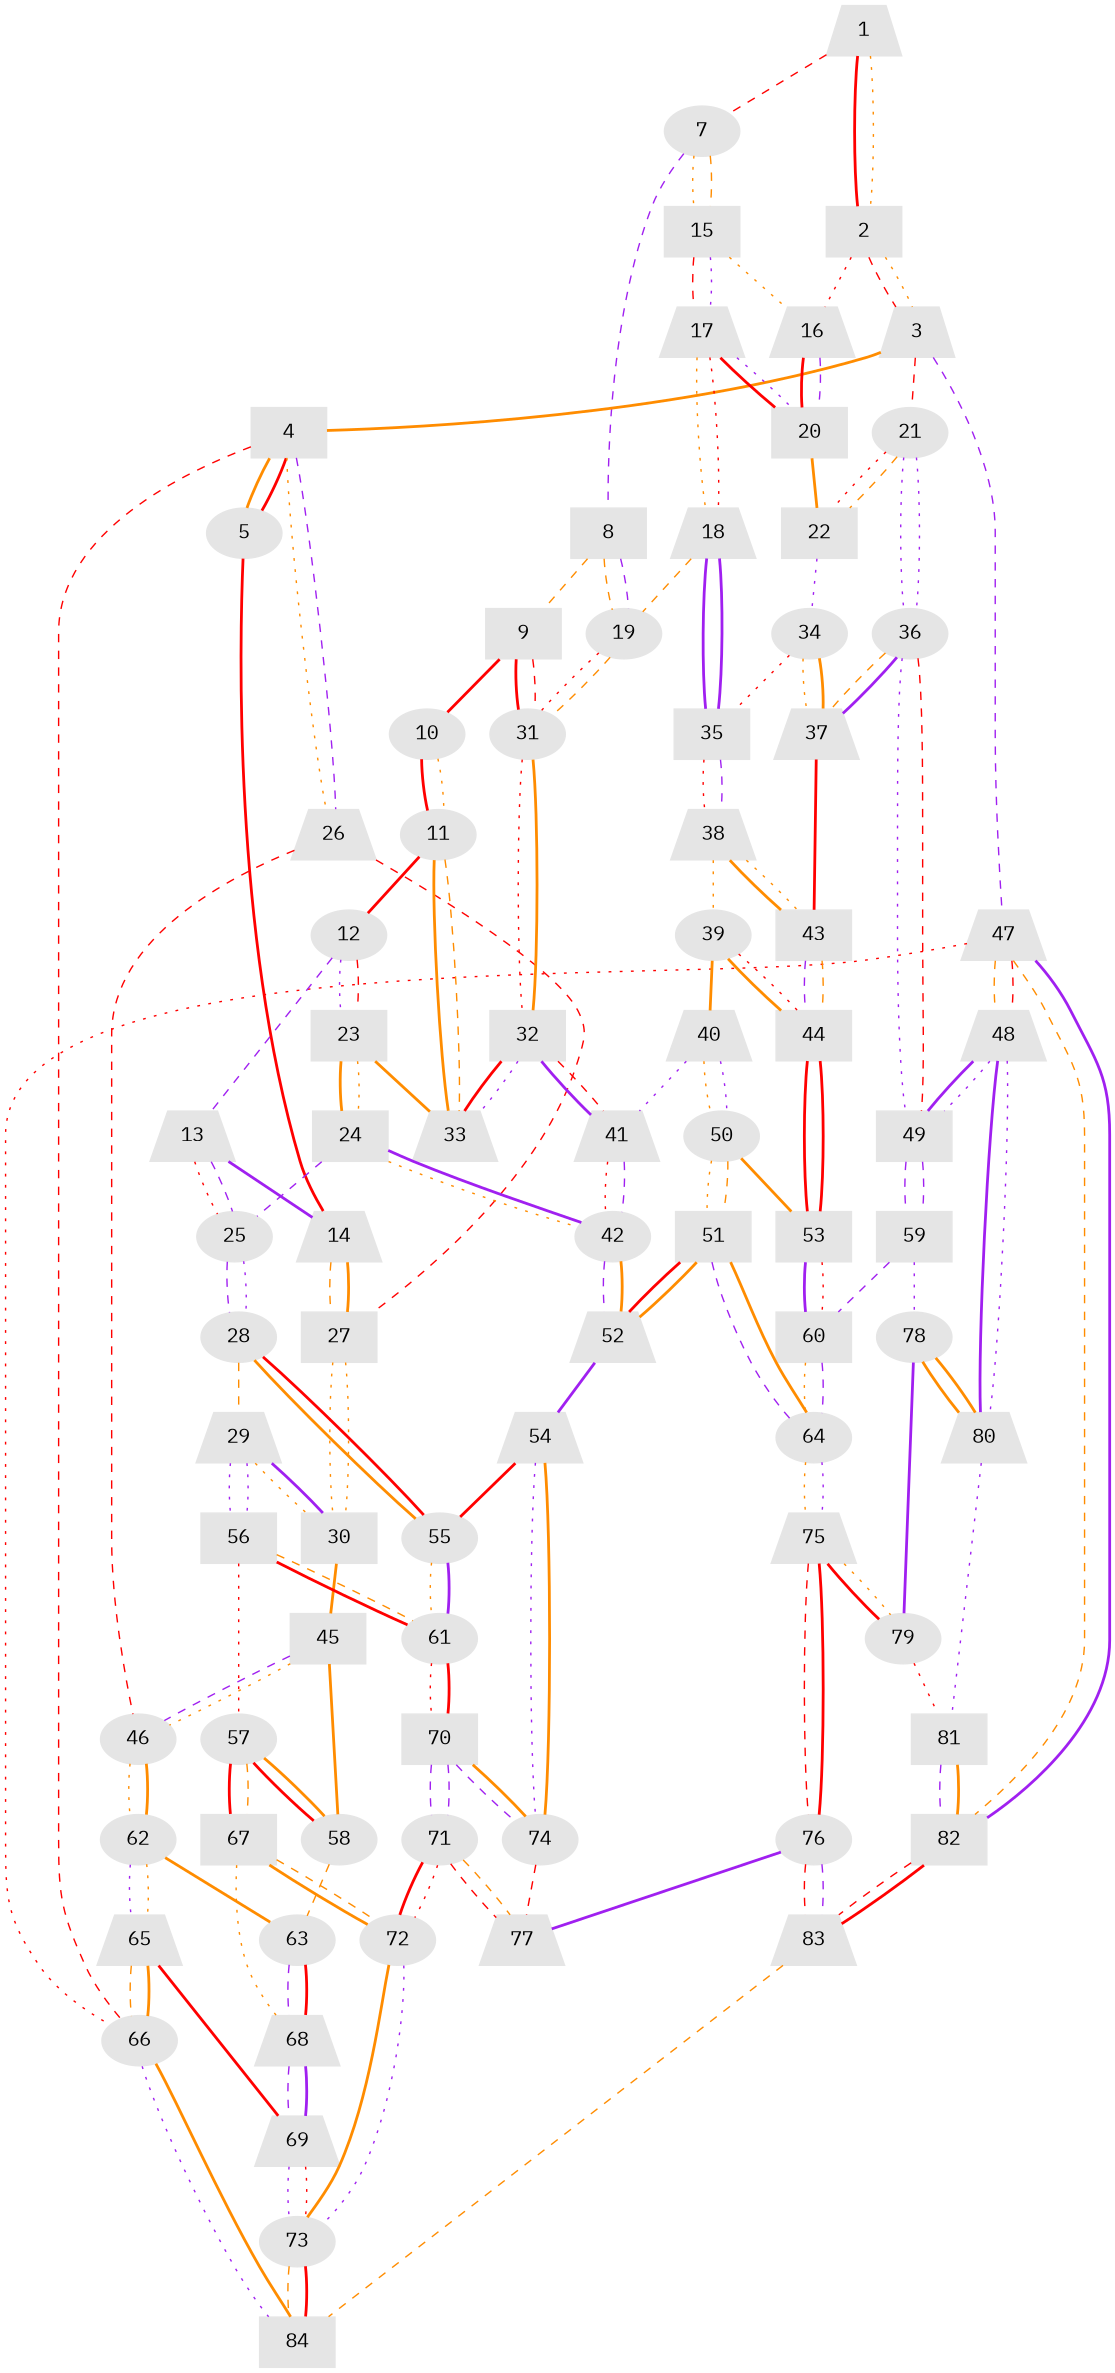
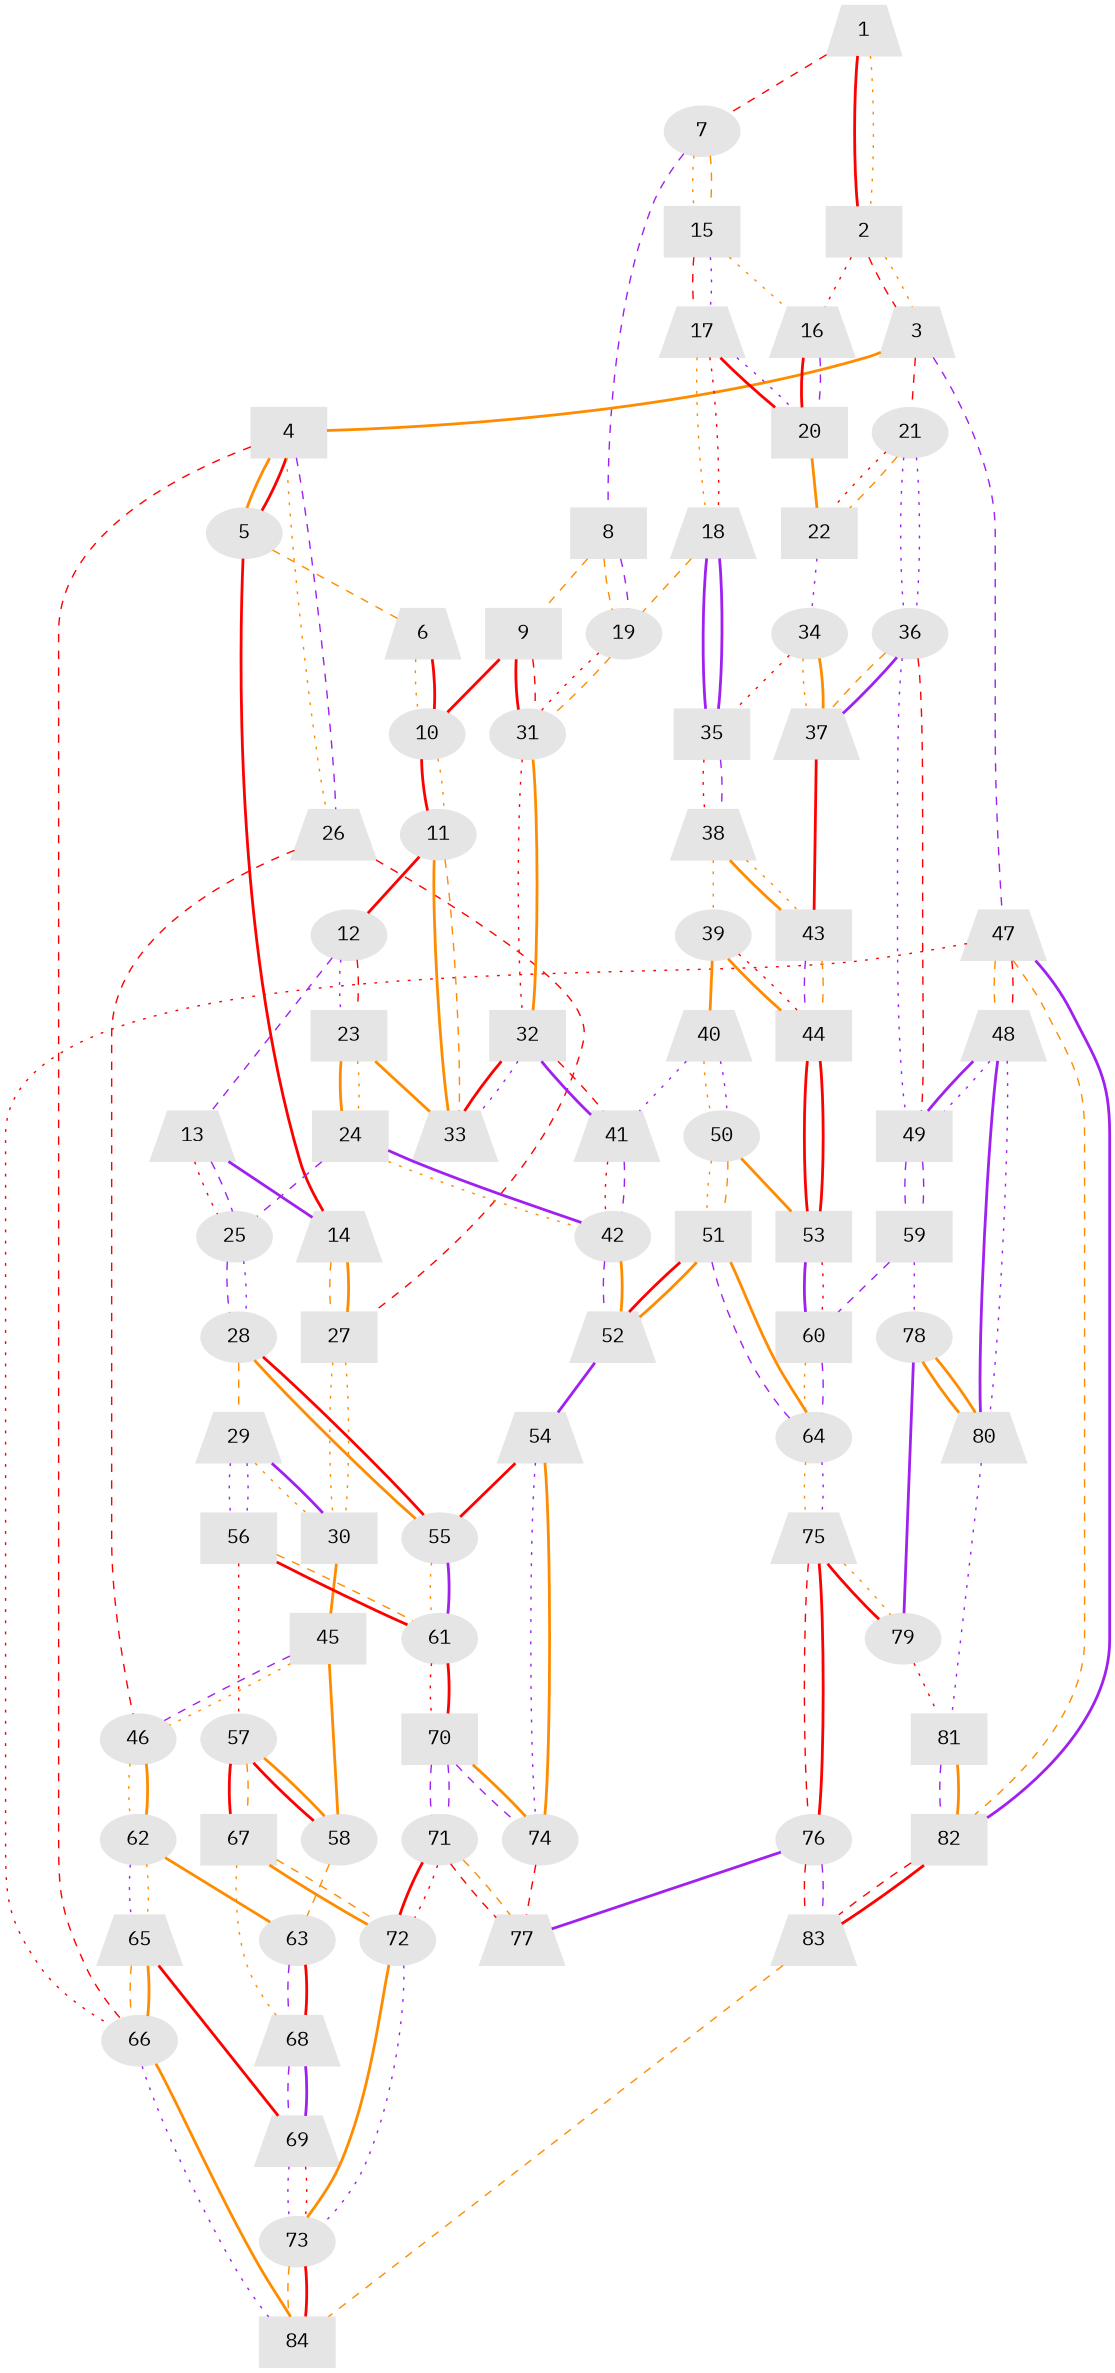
none -> (423, 634)
